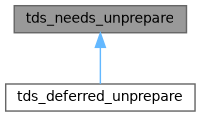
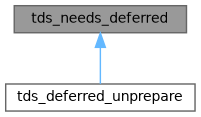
(100, 19) -> (100, 19)
